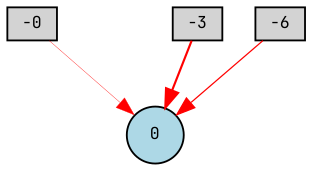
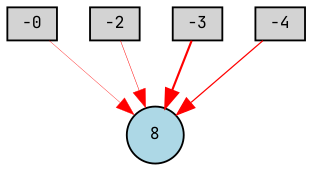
none -> (115, 24)
(280, 24) -> (280, 24)
(155, 135) -> (155, 135)
